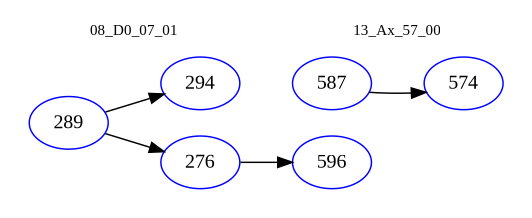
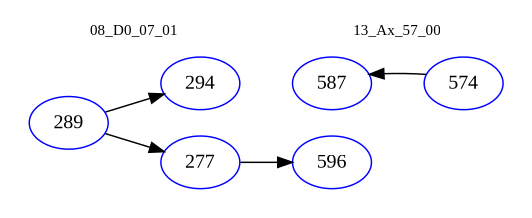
(390, 93) -> (405, 74)
(200, 162) -> (200, 162)
